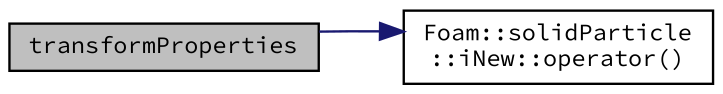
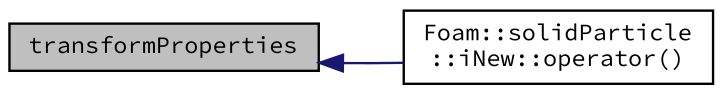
(349, 31) -> (373, 63)
